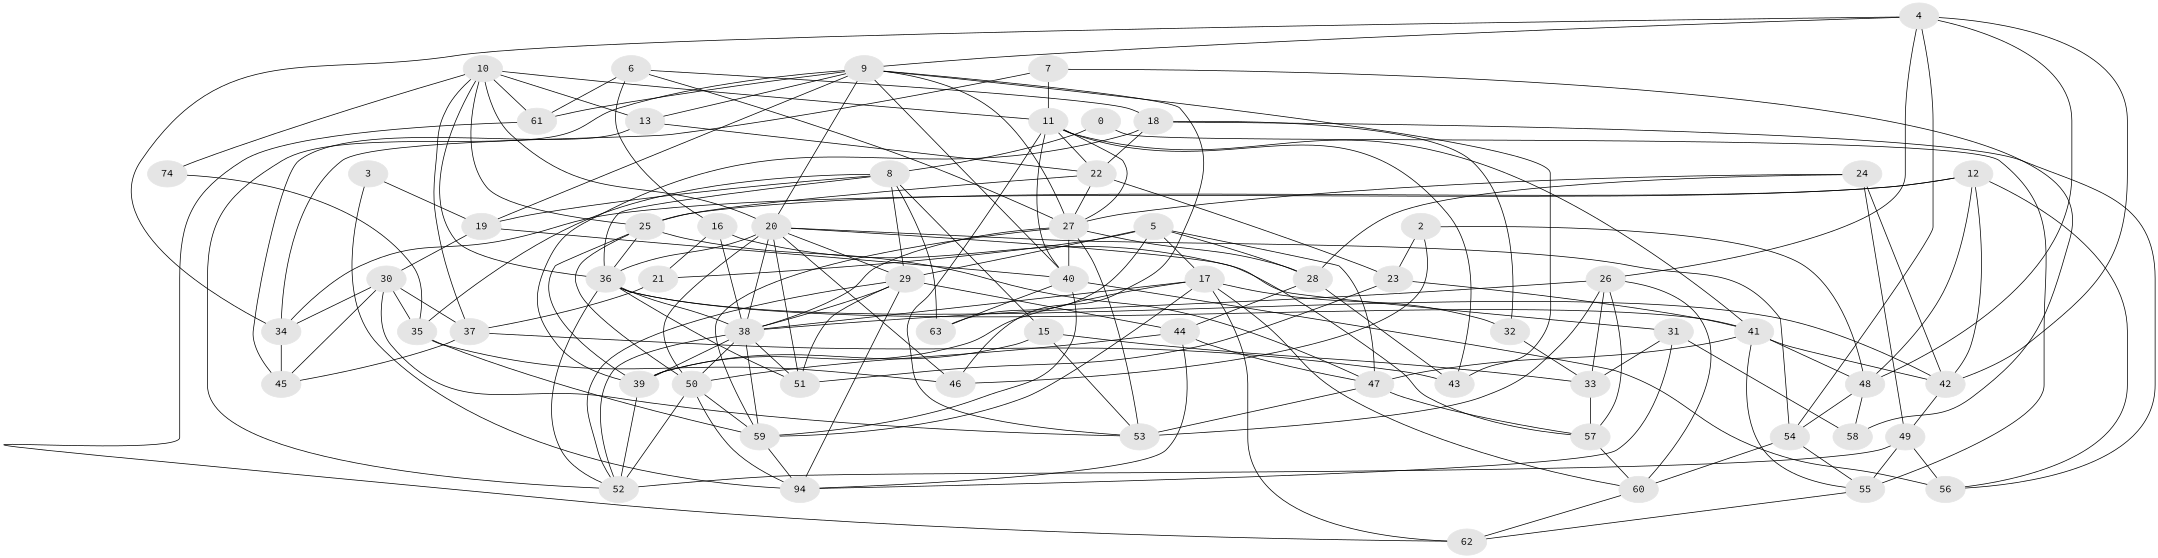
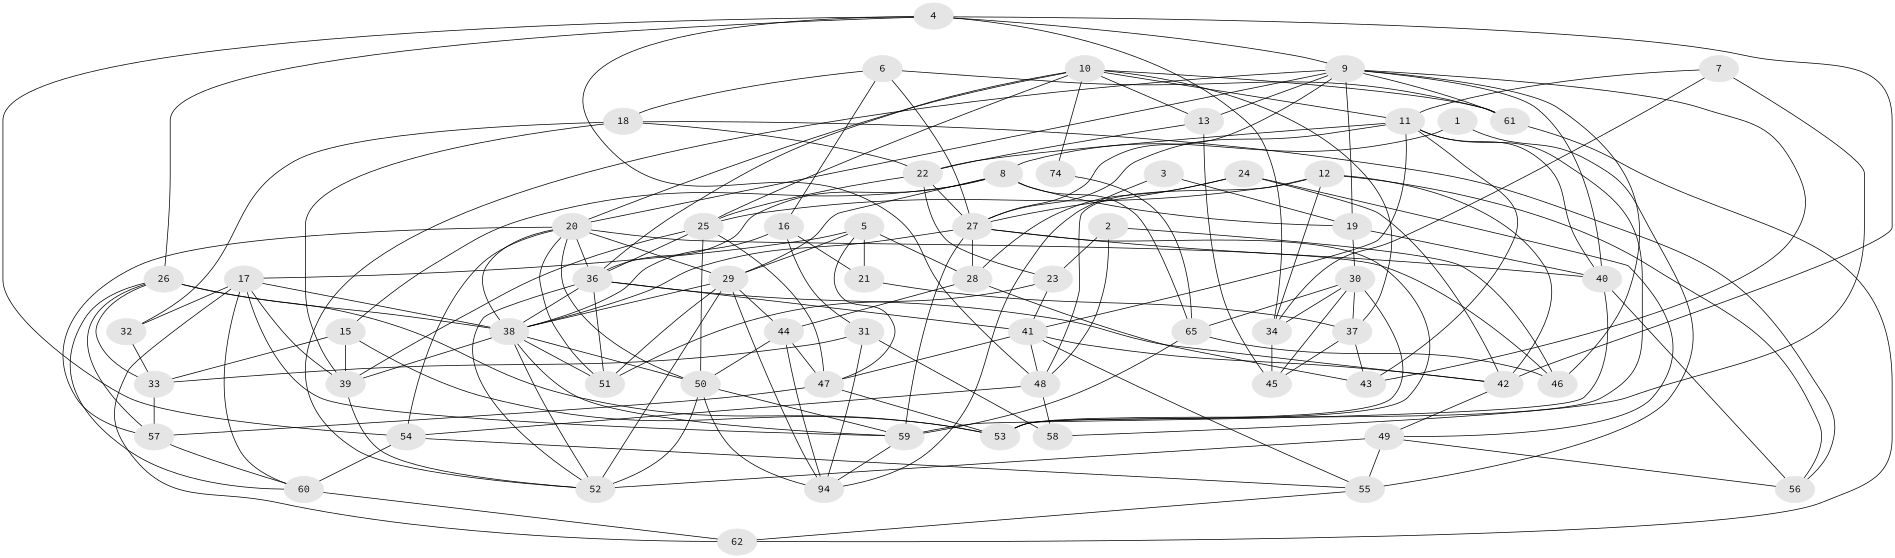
(1101, 121) -> (1457, 121)
(417, 332) -> (1192, 332)
(936, 332) -> none
